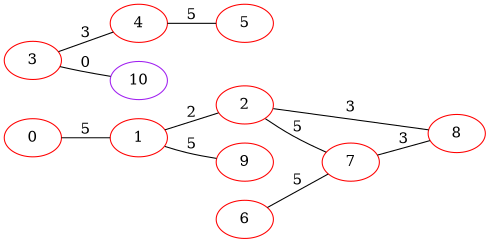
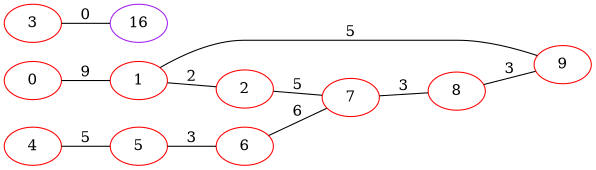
(86, 42) -> none
(139, 81) -> (139, 23)
(351, 119) -> (510, 78)
(86, 130) -> (86, 73)
none -> (192, 146)
(298, 181) -> (298, 112)
